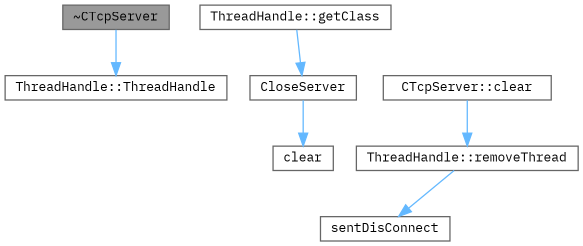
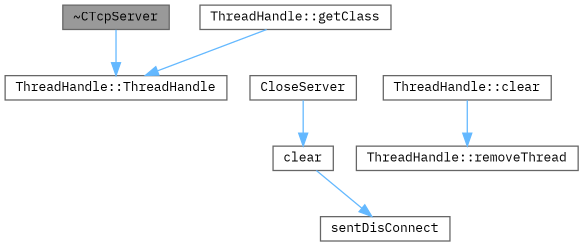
(299, 46) -> (212, 50)
(467, 88) -> (467, 88)
(431, 189) -> (339, 189)
